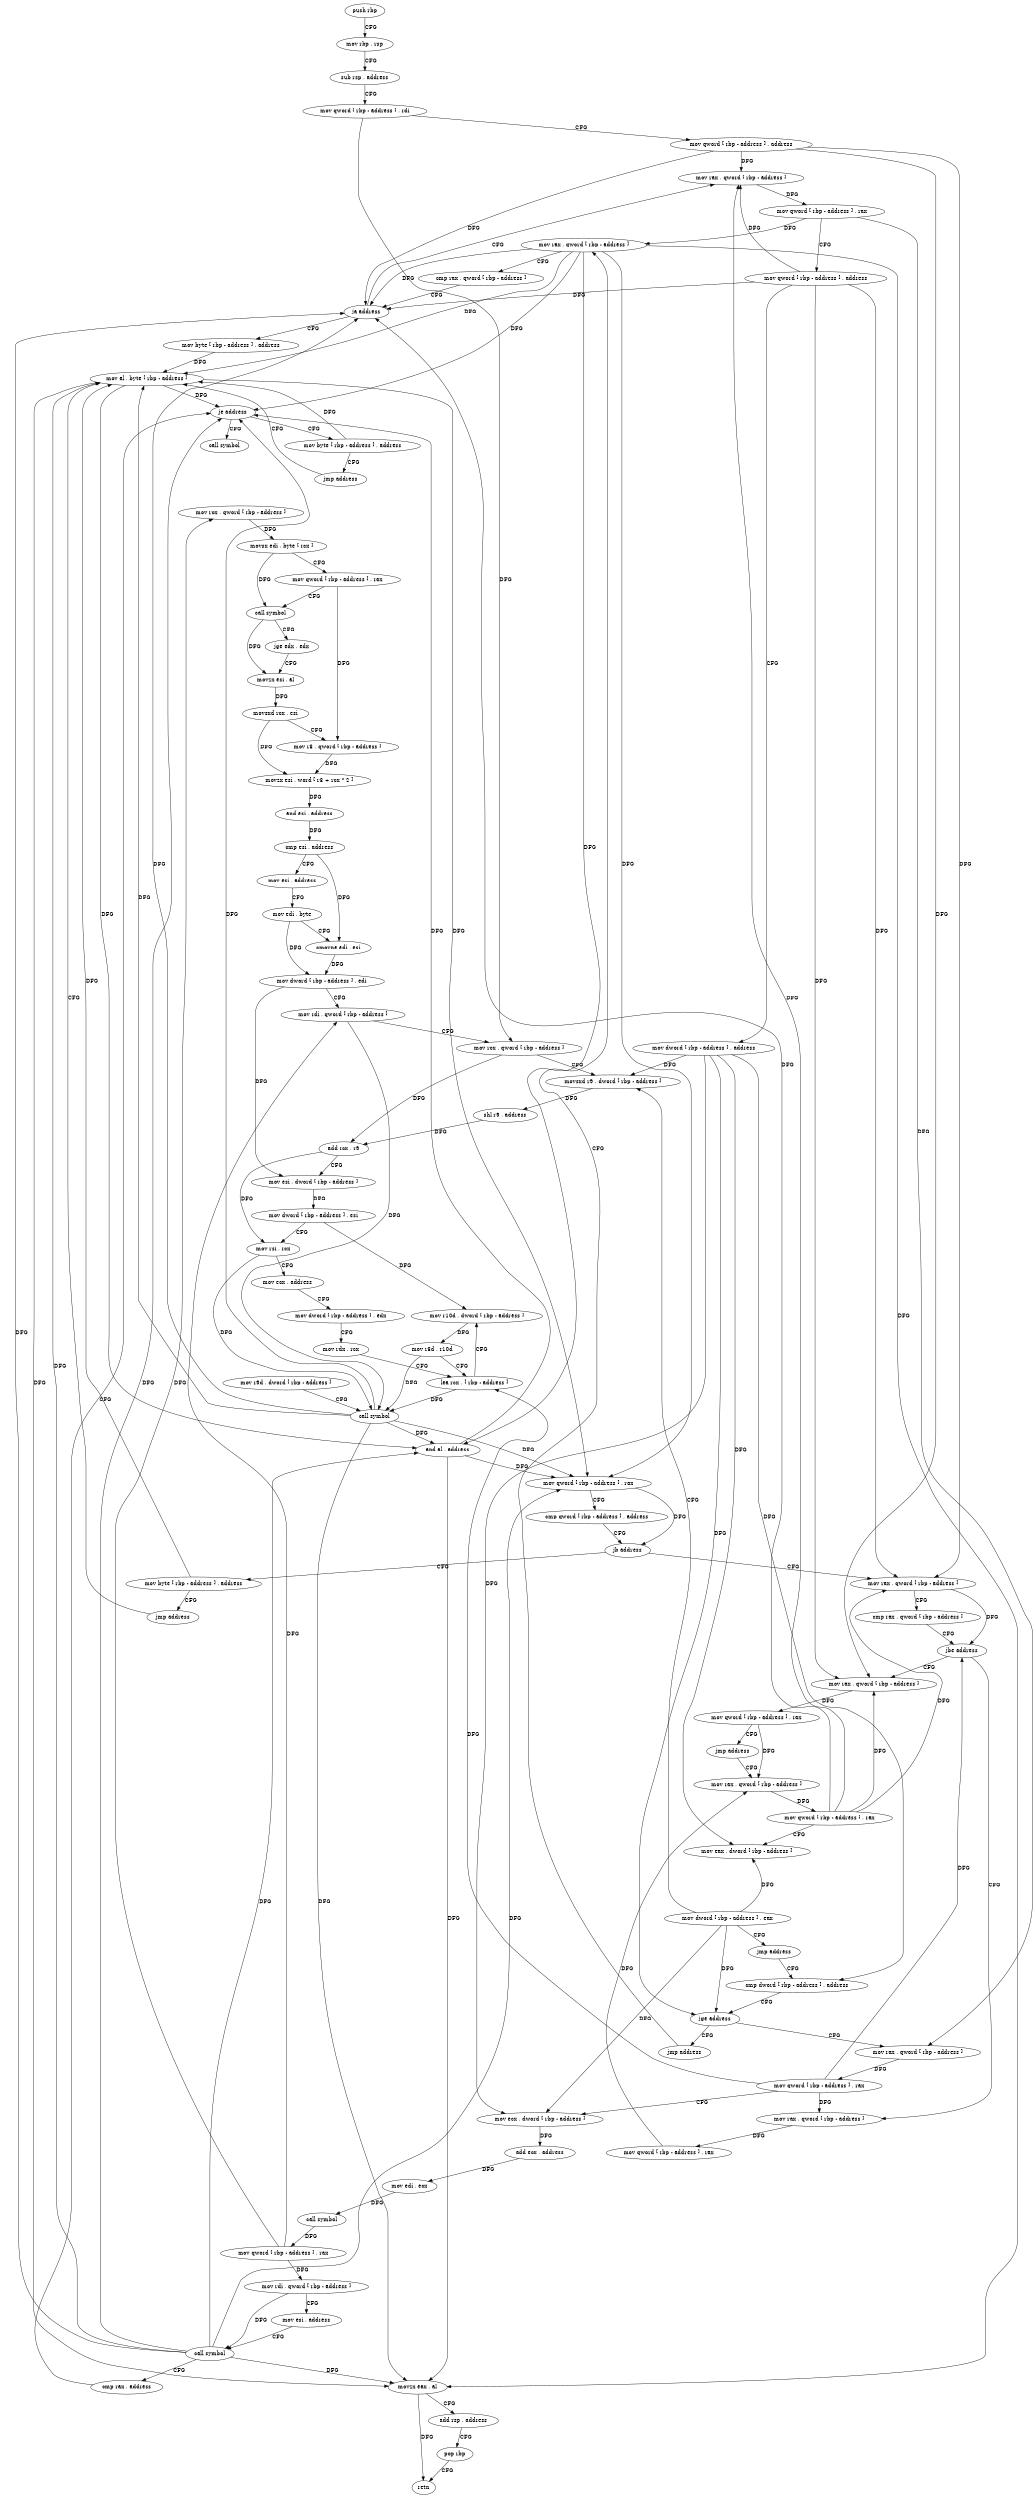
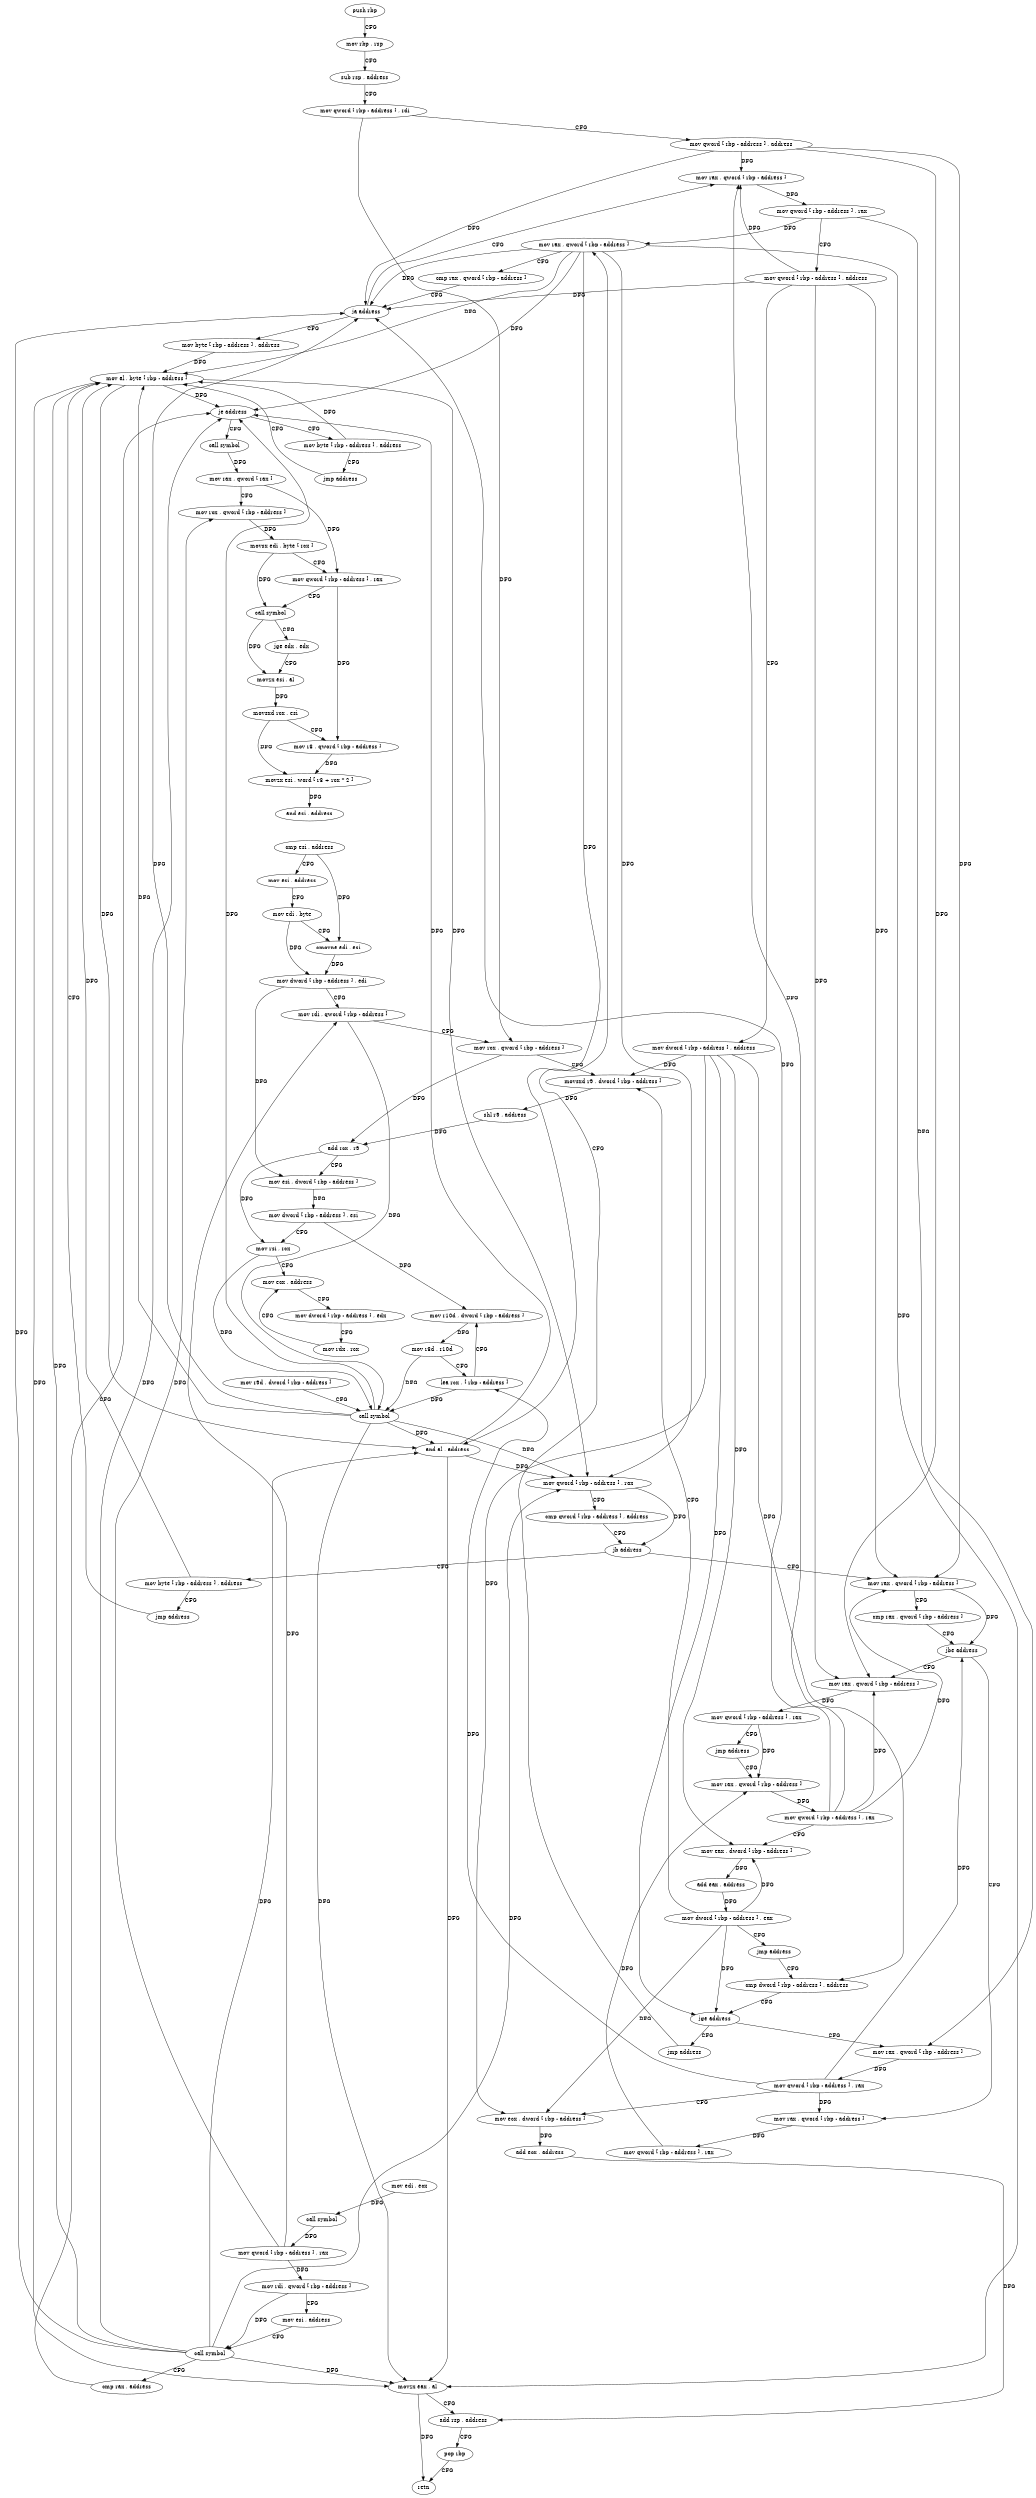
none -> (241, 479)
(310, 829) -> none
(404, 1365) -> (272, 1330)
none -> (721, 1885)
(476, 2169) -> (1003, 2321)
